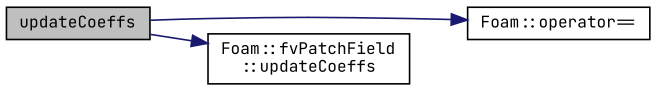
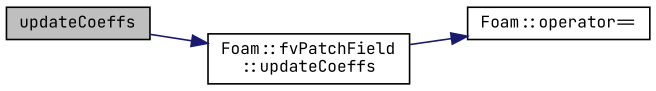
(301, 17) -> (431, 42)
